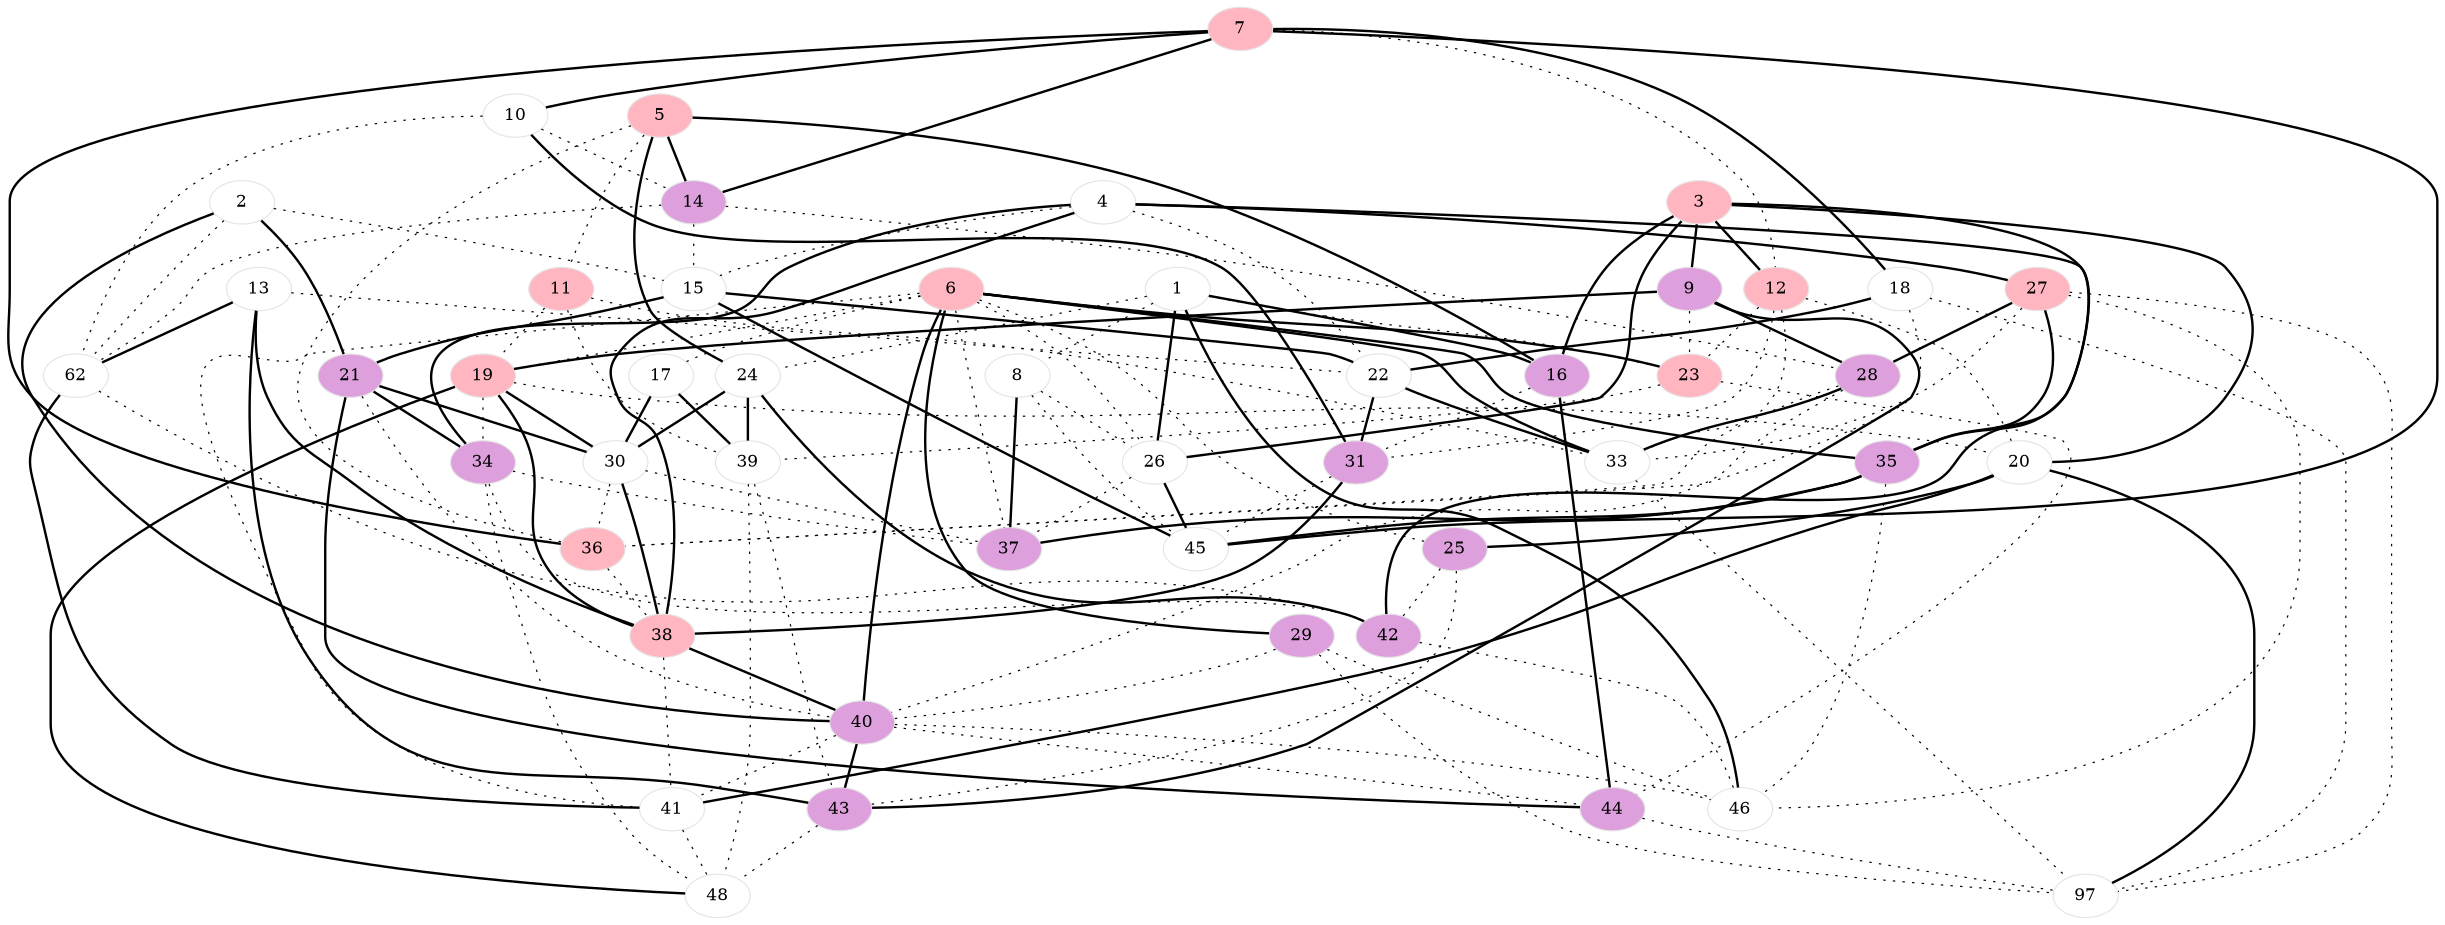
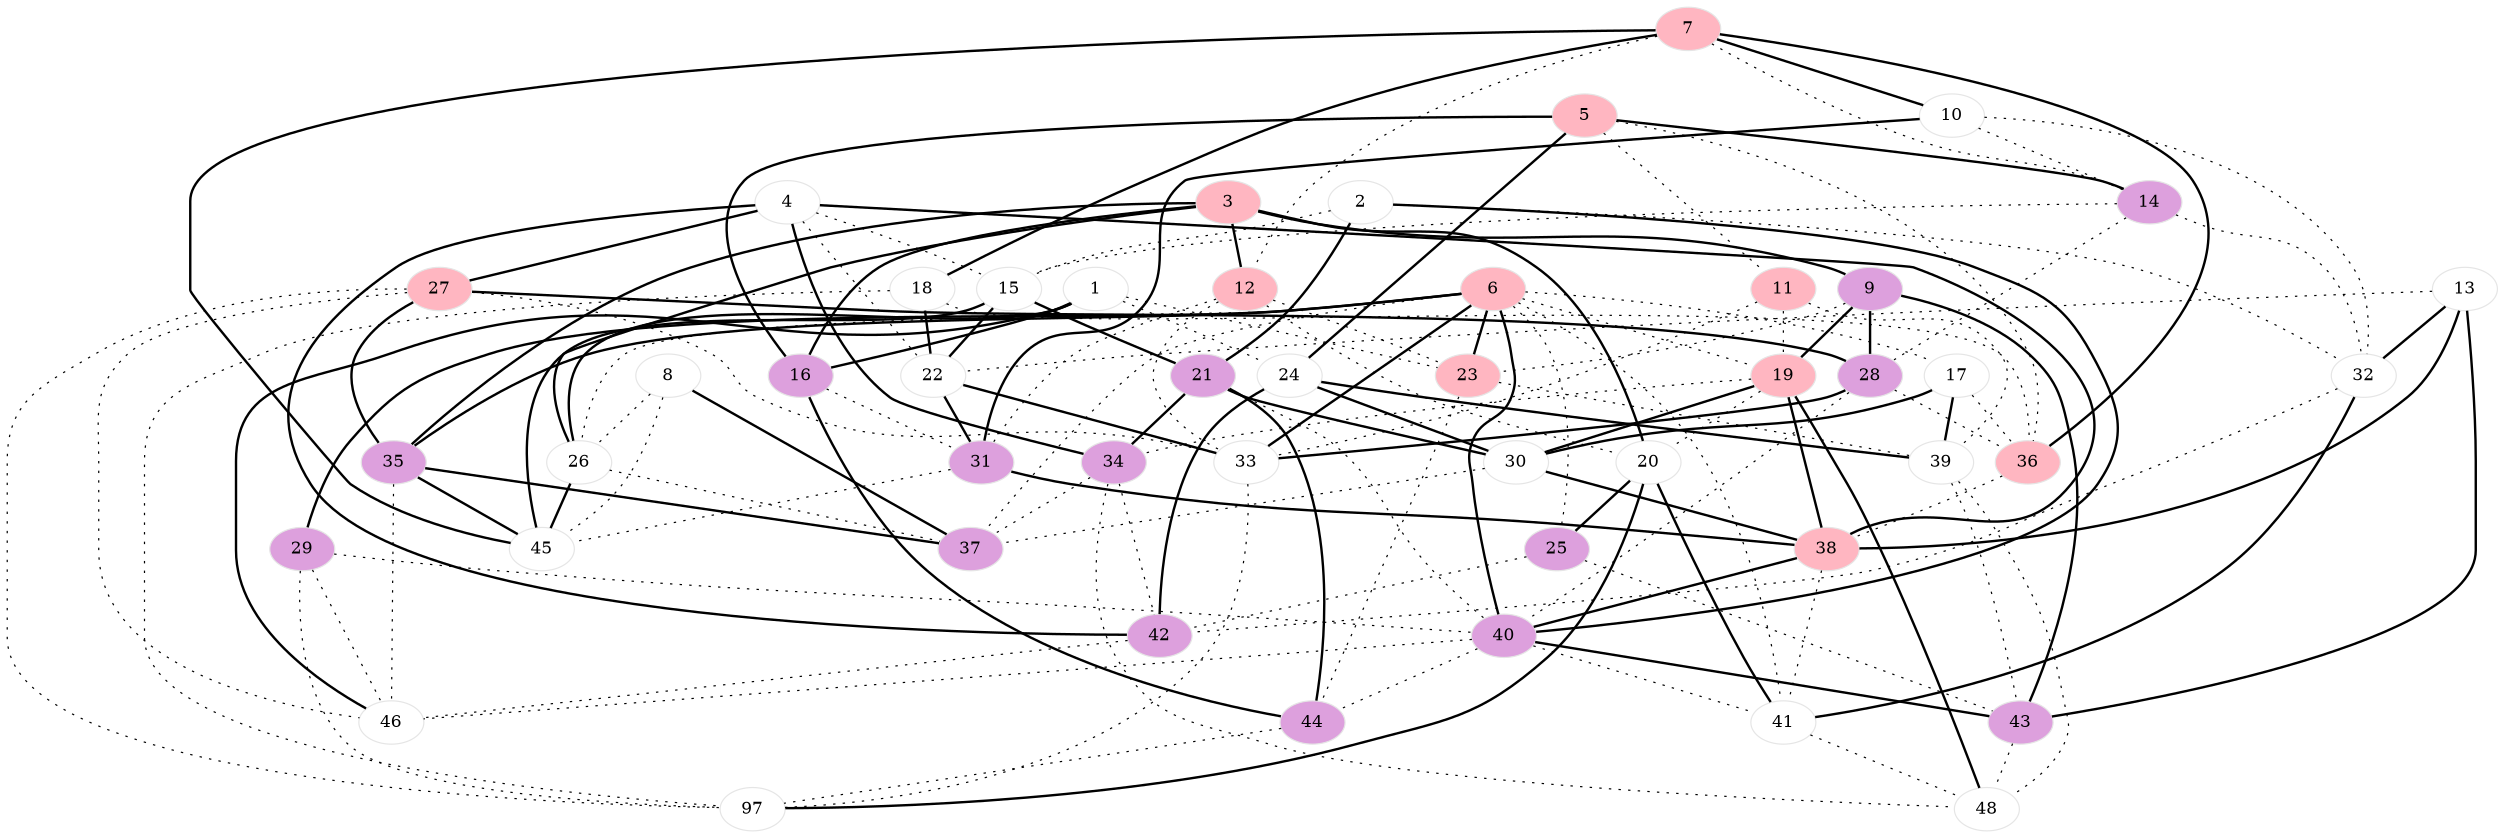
(967, 116) -> (1910, 138)
(1090, 337) -> none
(76, 376) -> (2364, 376)
(604, 506) -> (1995, 423)
